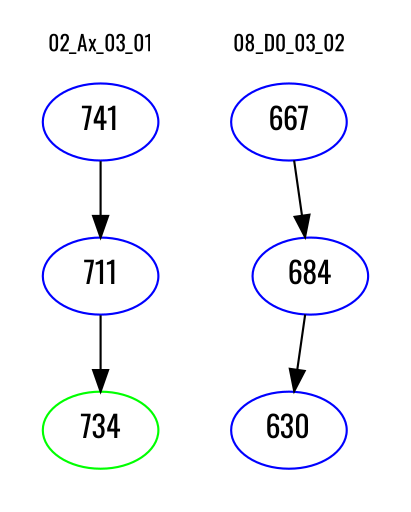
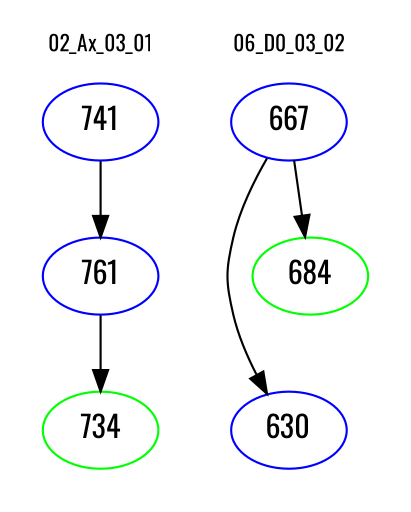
(289, 46) -> (289, 46)
(101, 276) -> (101, 276)
(310, 276) -> (310, 276)
(301, 342) -> (228, 265)
